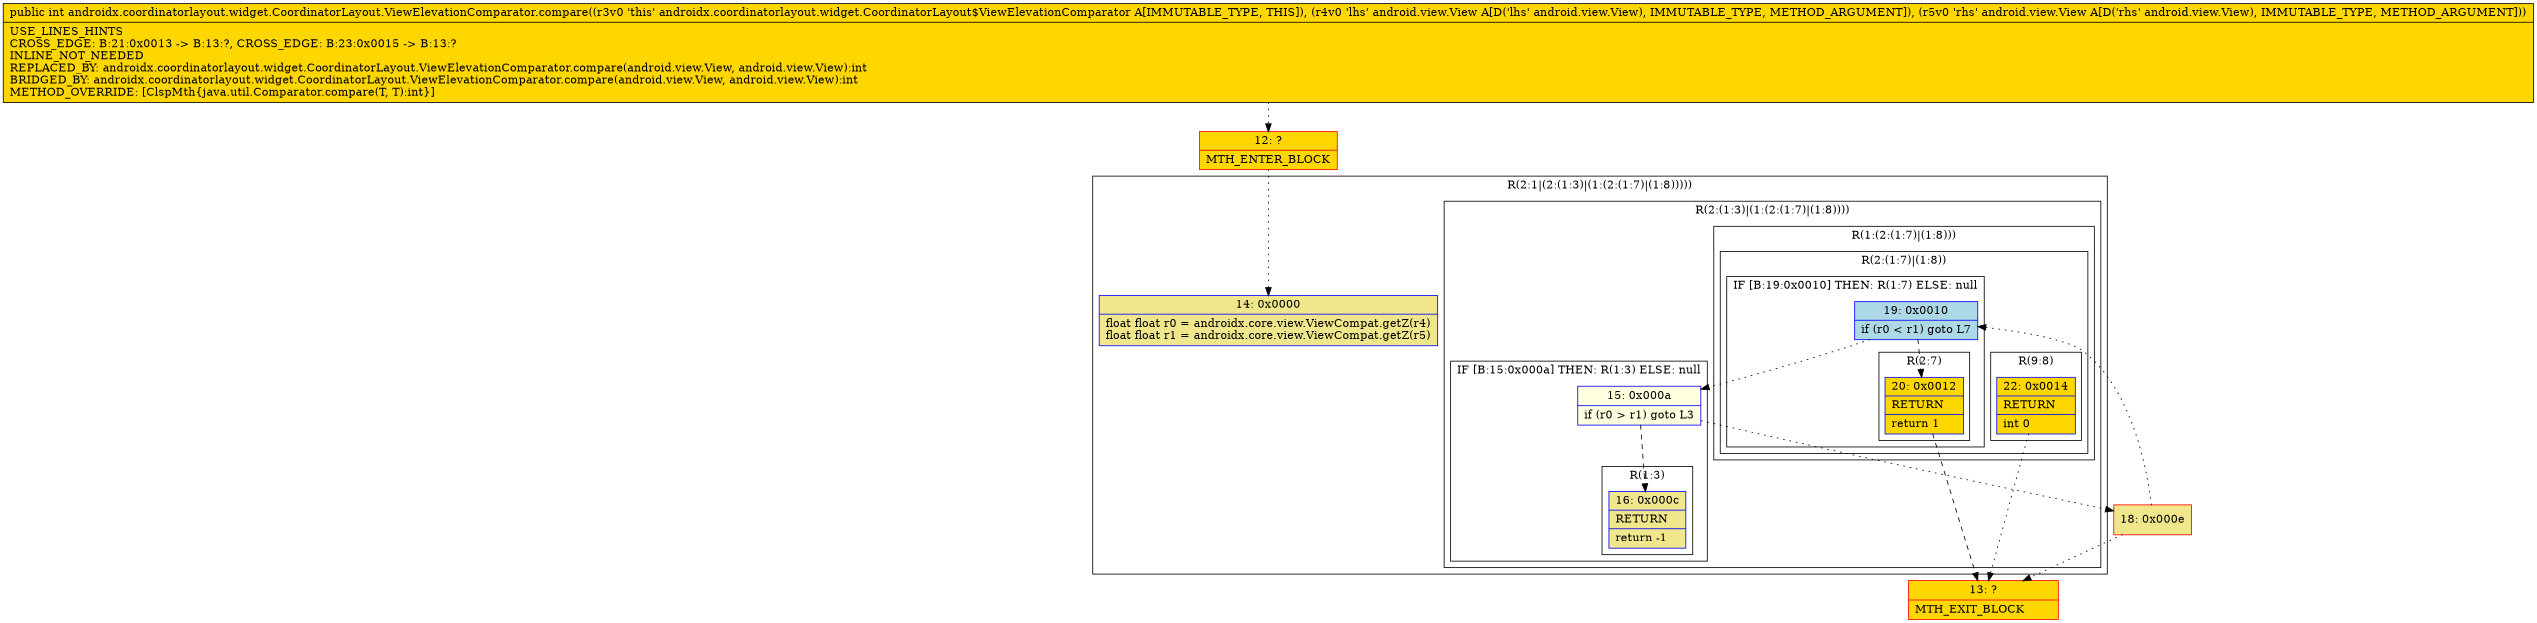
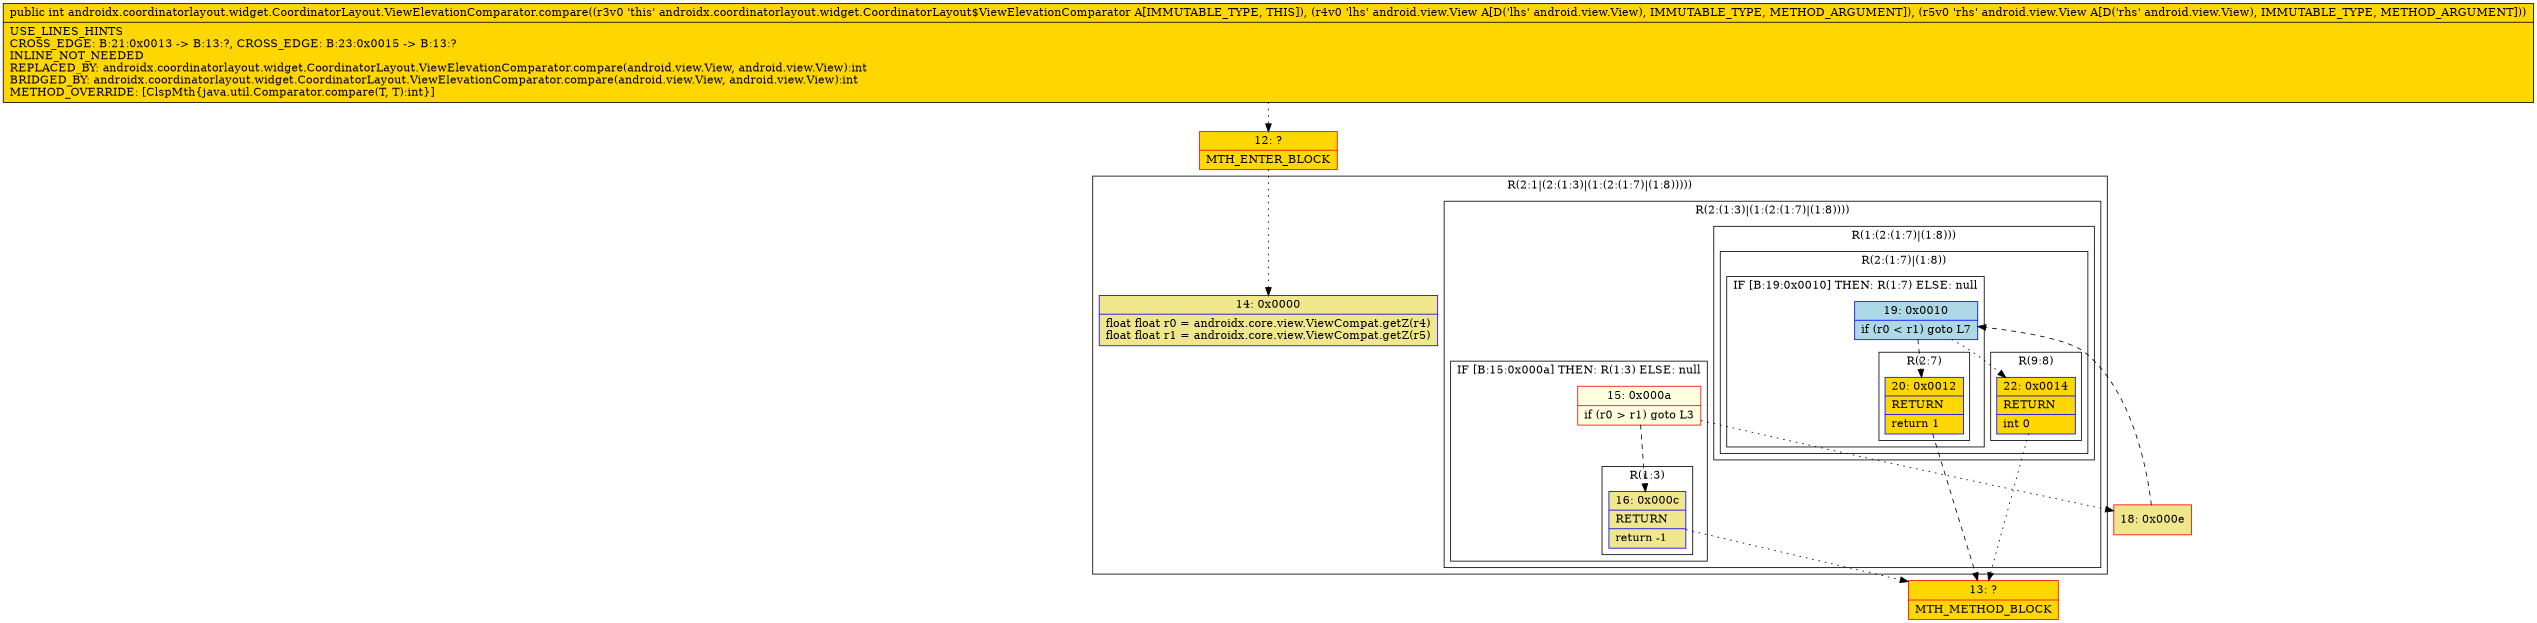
(1790, 365) -> (1976, 355)
(2115, 389) -> (2115, 389)
(1639, 406) -> (1639, 406)
(2077, 556) -> (1793, 555)
(1970, 609) -> (1983, 609)
